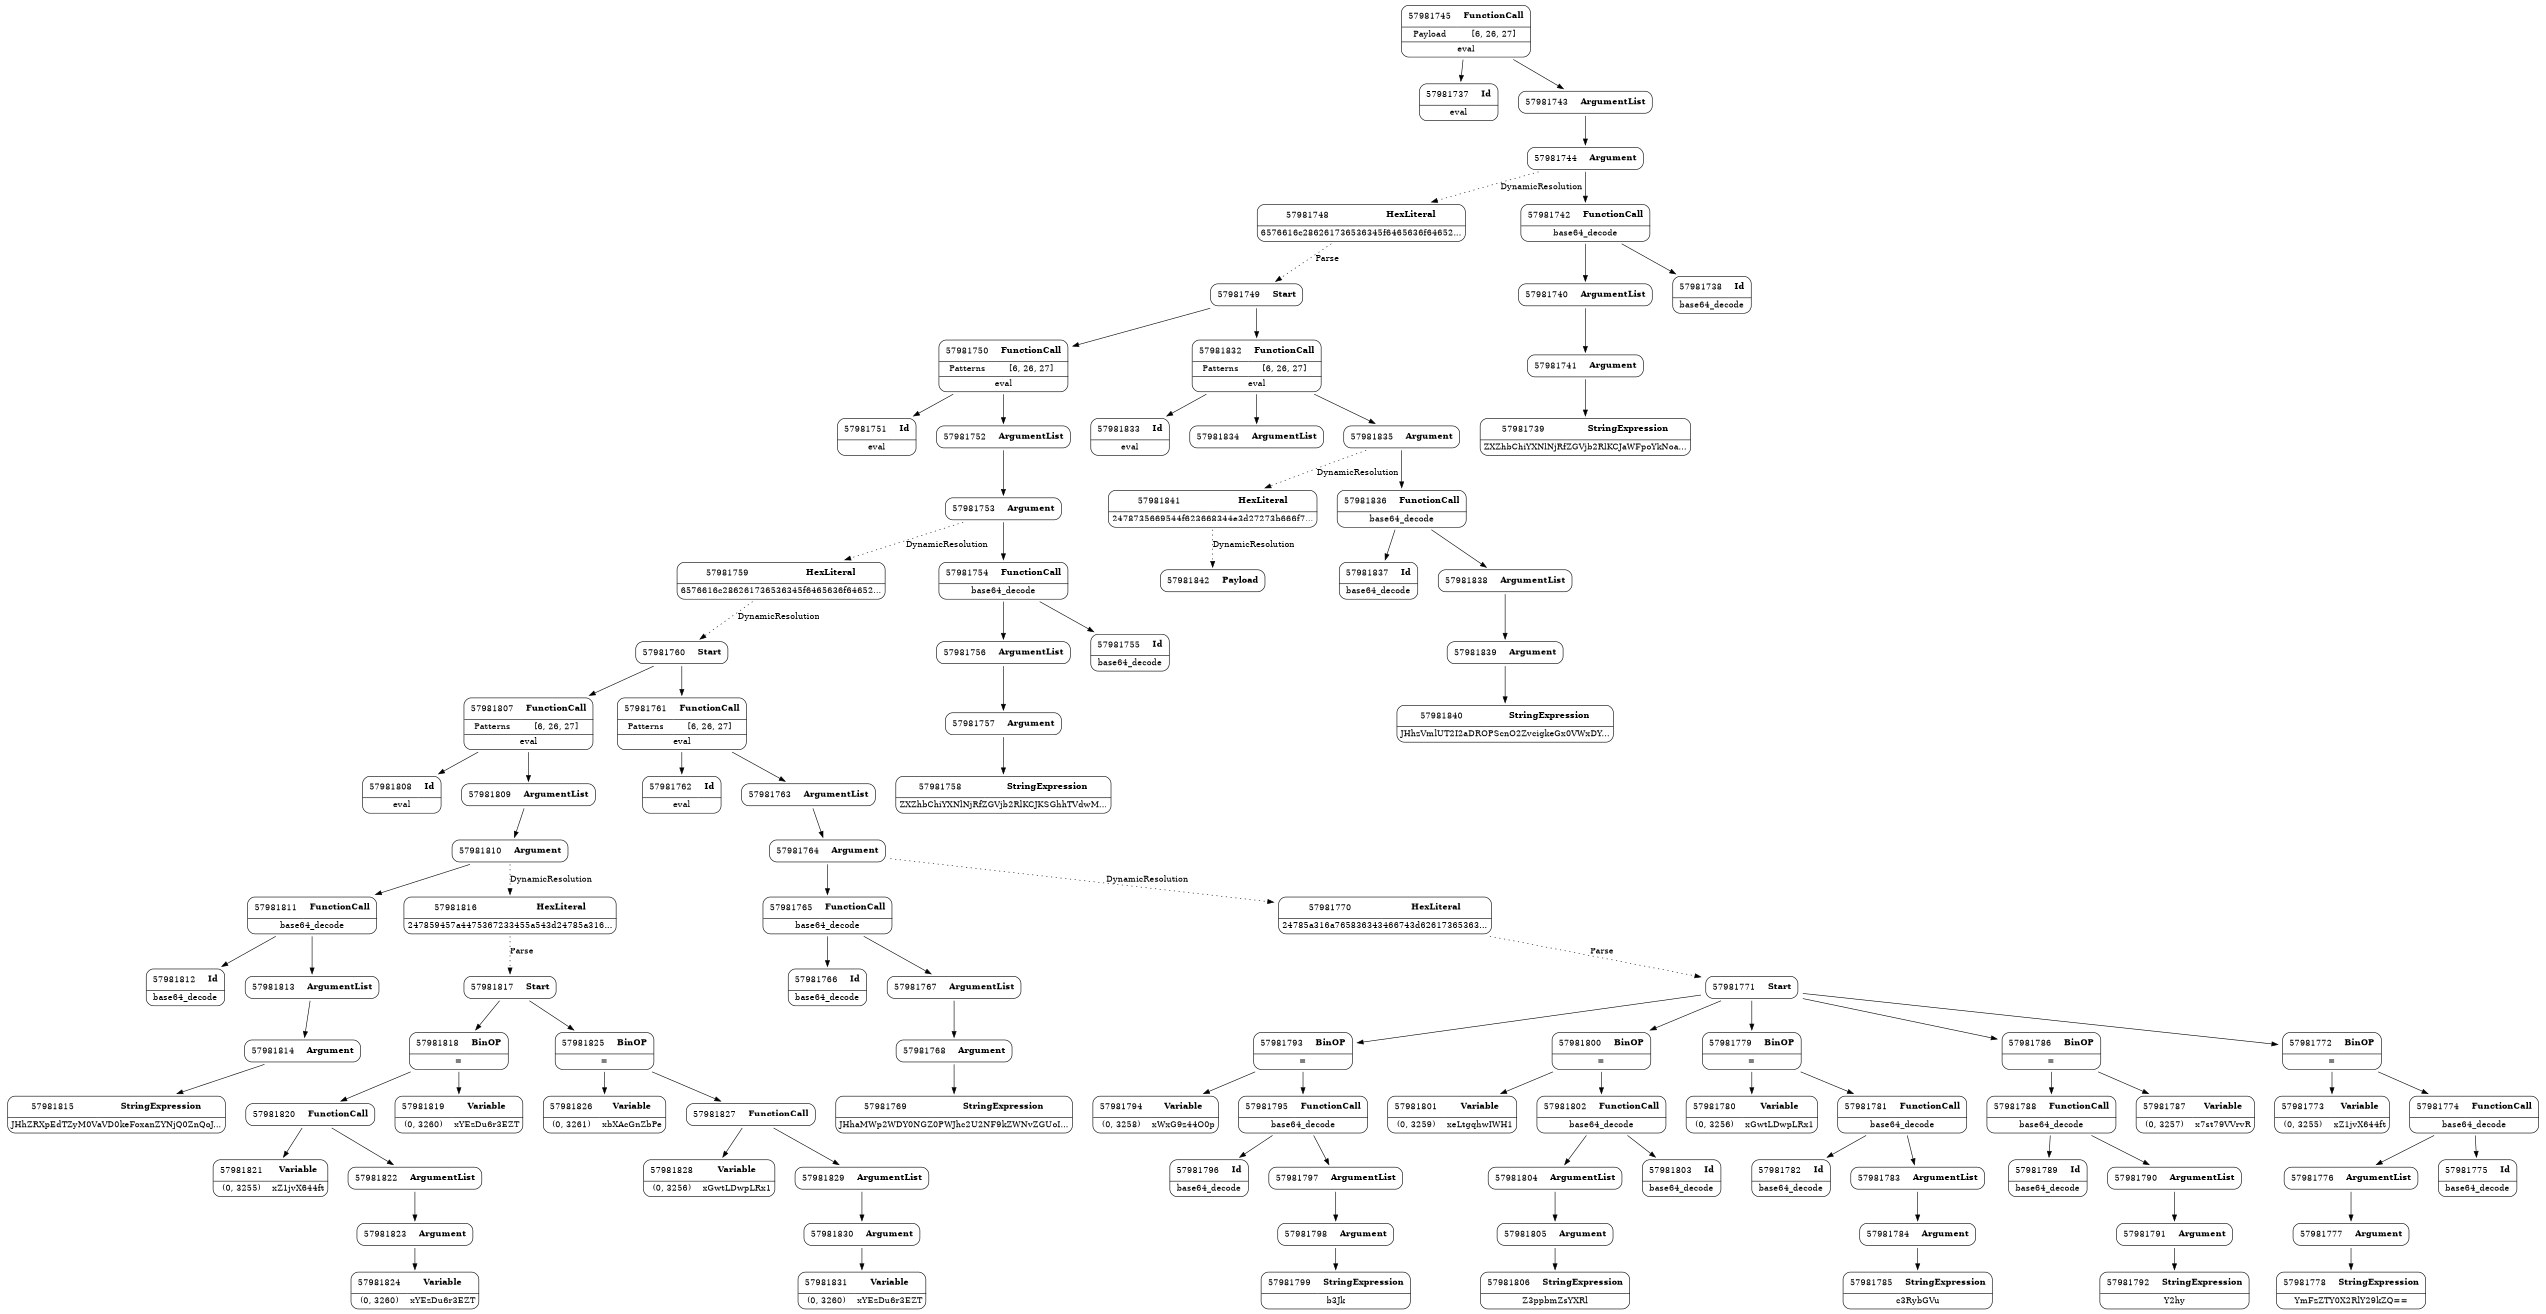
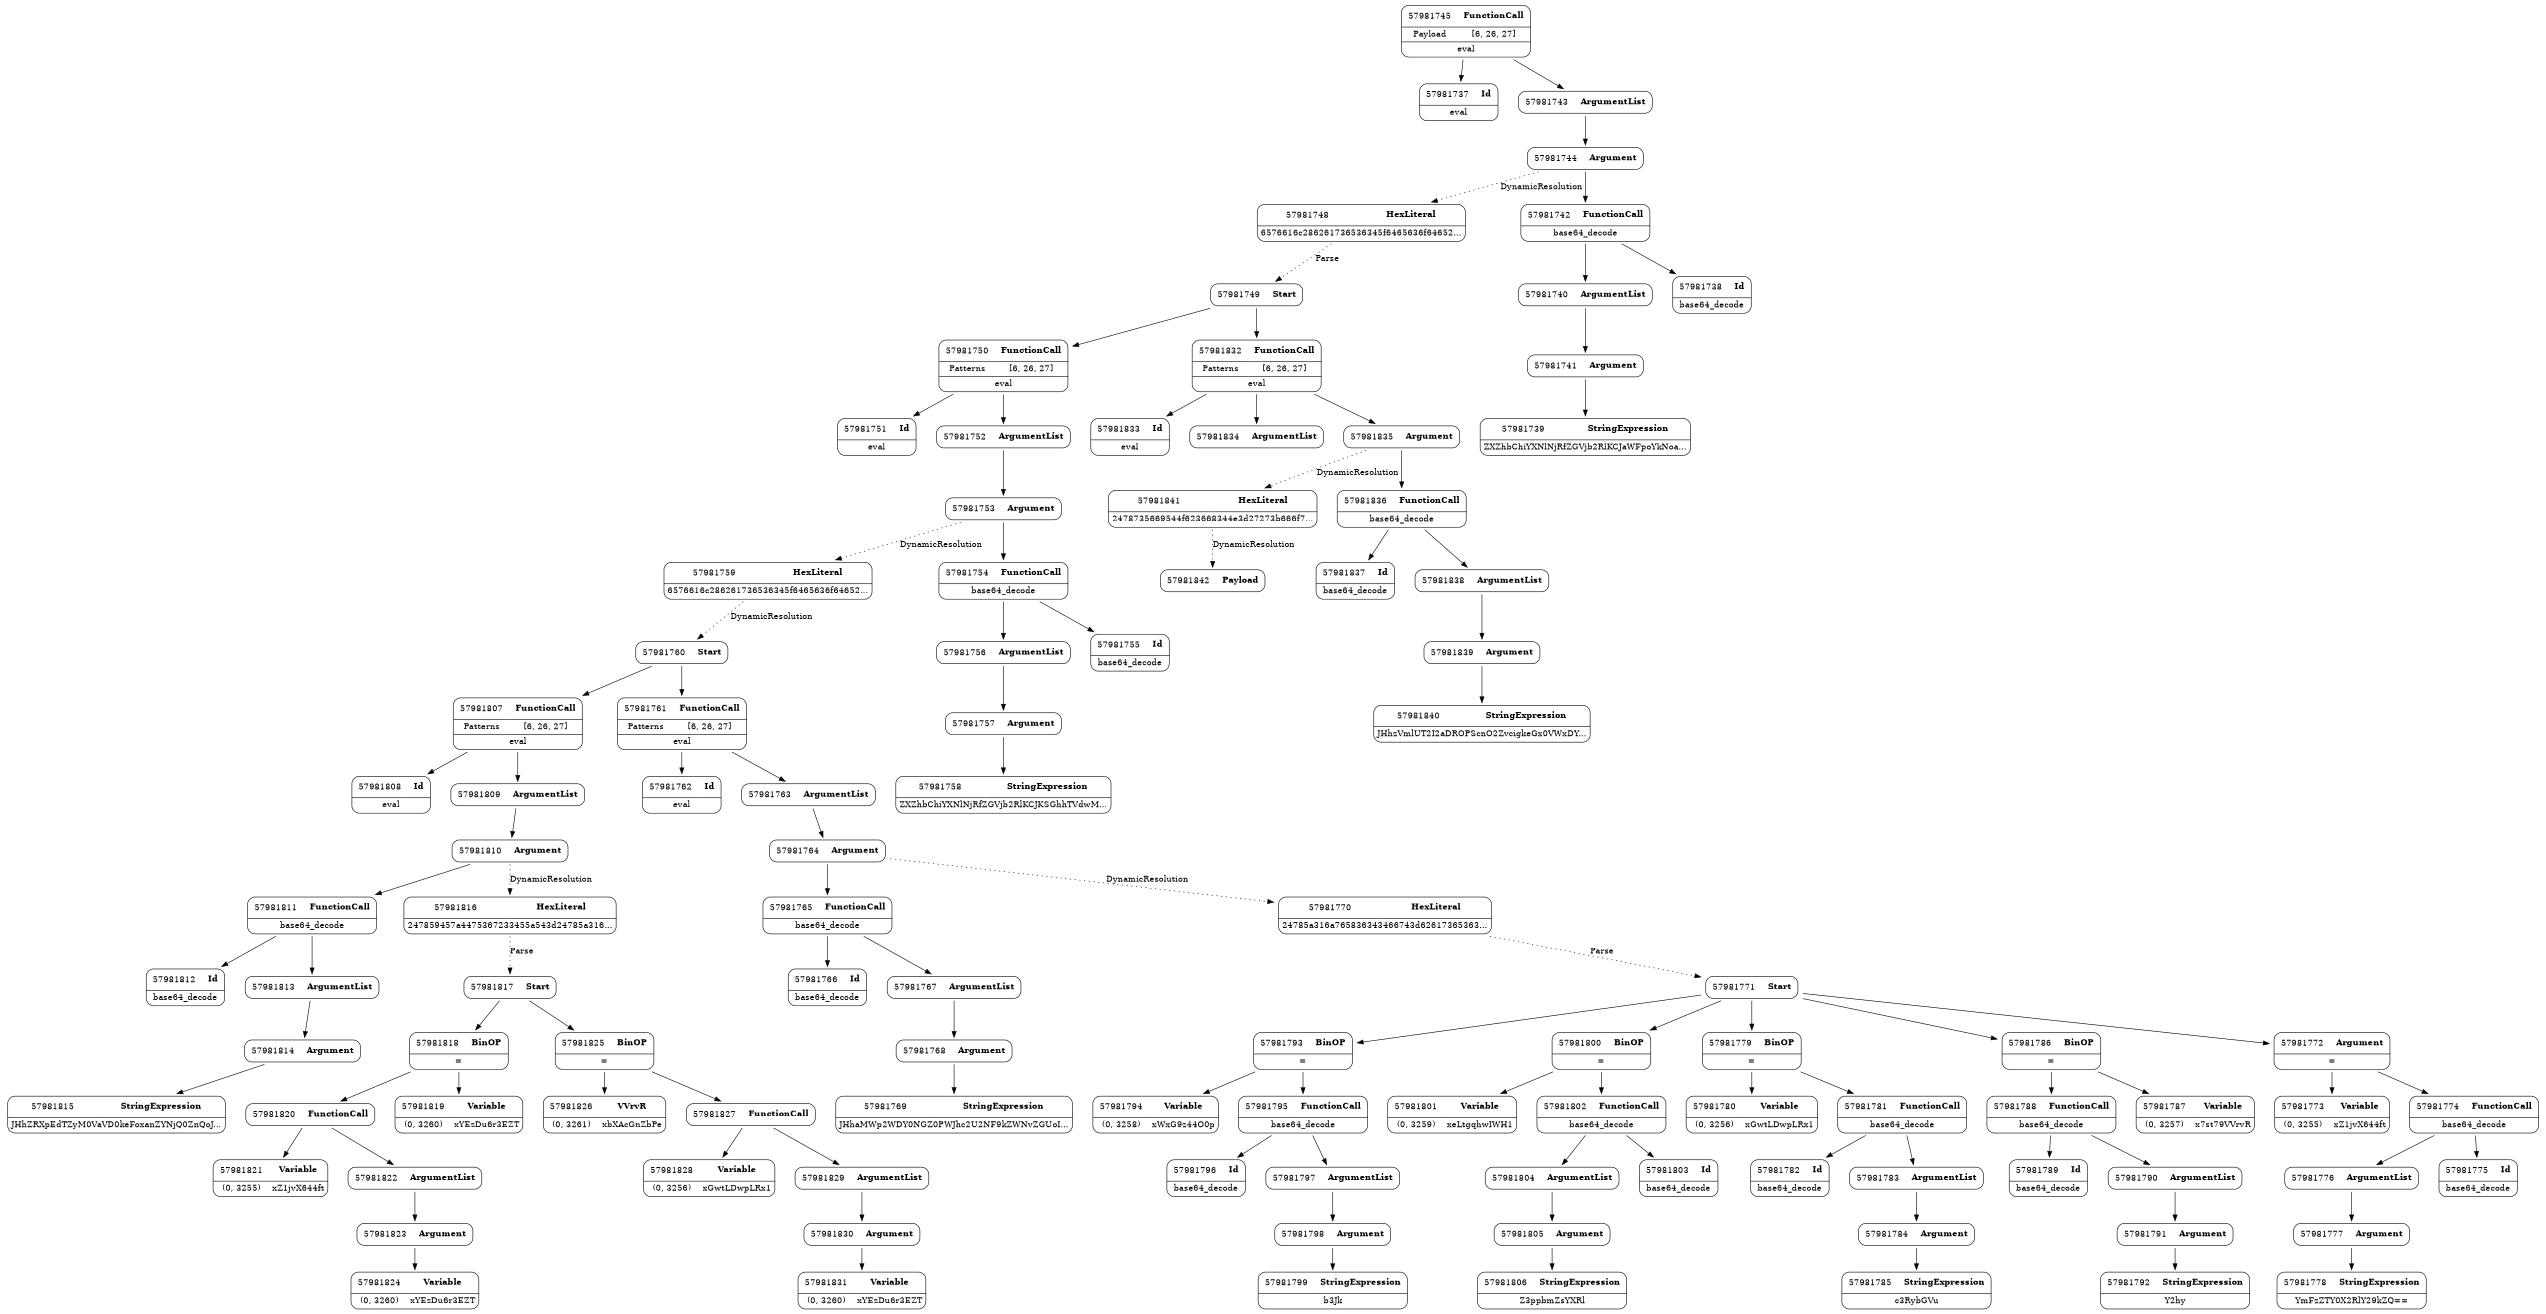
(2360, 1043) -> (2360, 1043)
(632, 1106) -> (632, 1106)
